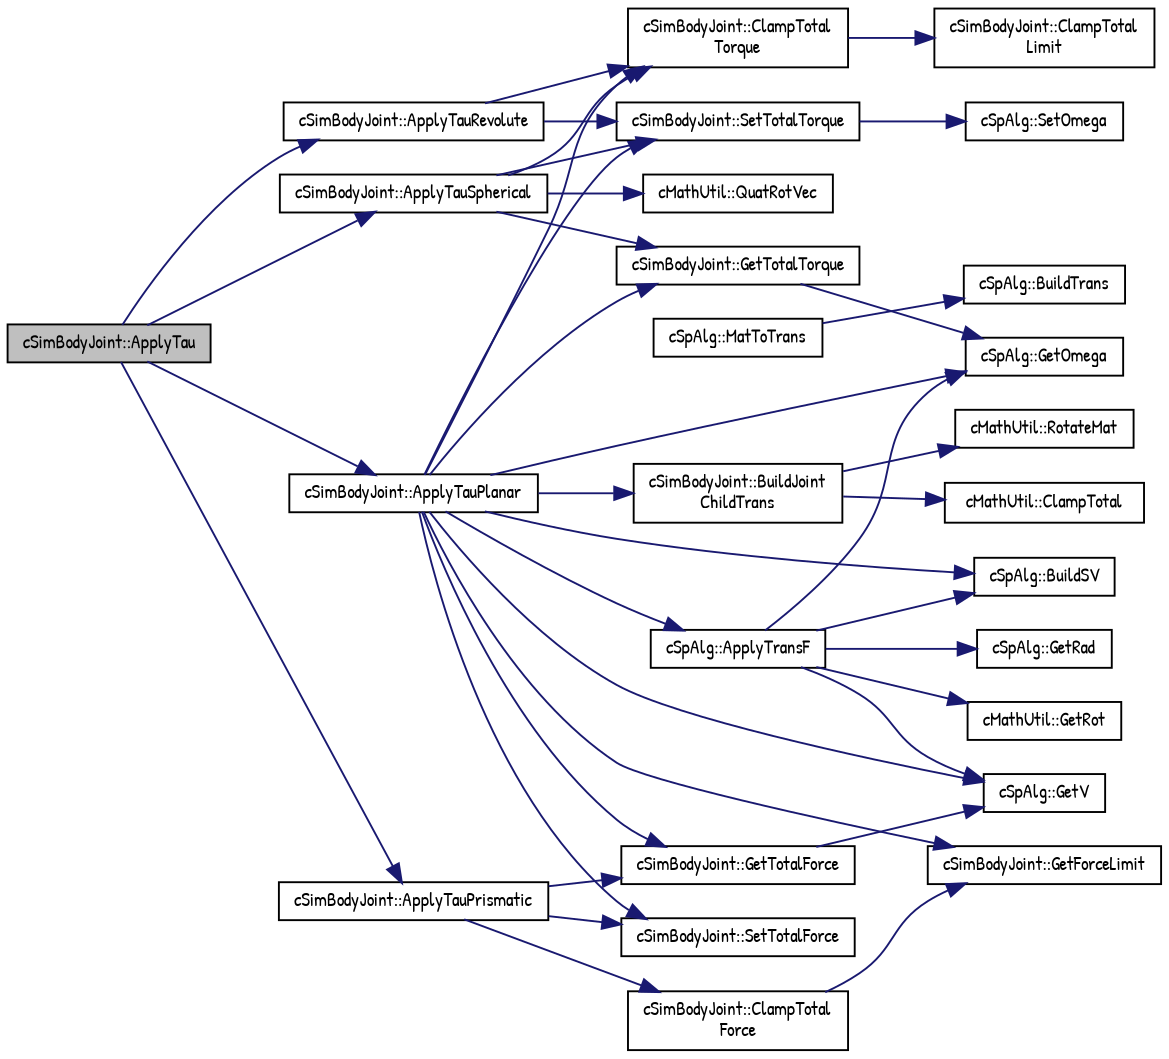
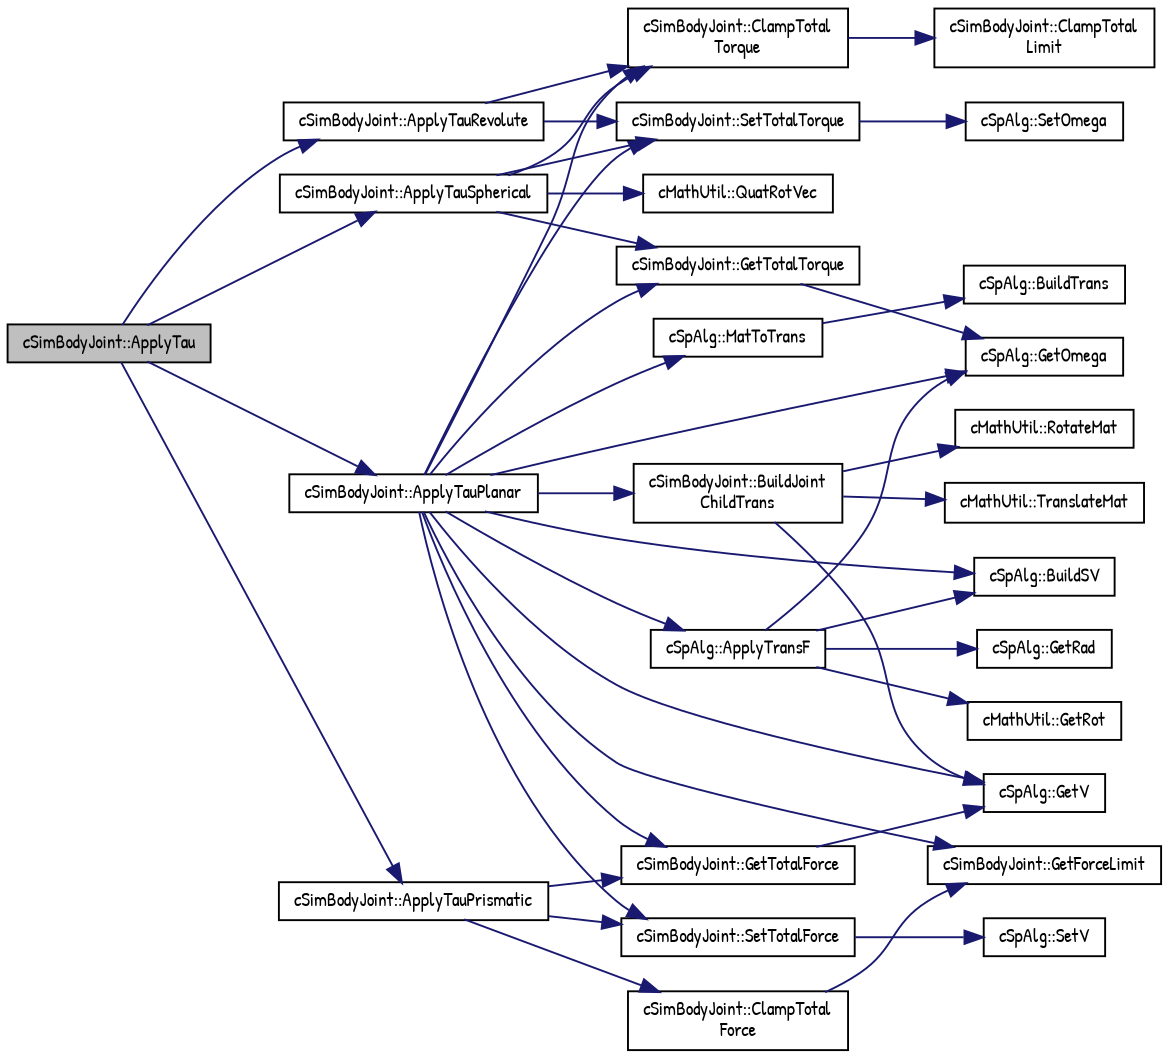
none -> (553, 415)
(1044, 503) -> (1044, 503)
(886, 717) -> (872, 633)
none -> (1044, 937)
